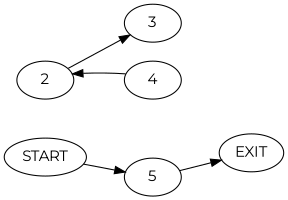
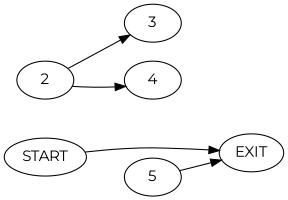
(104, 73) -> (94, 87)
(99, 167) -> (147, 148)
